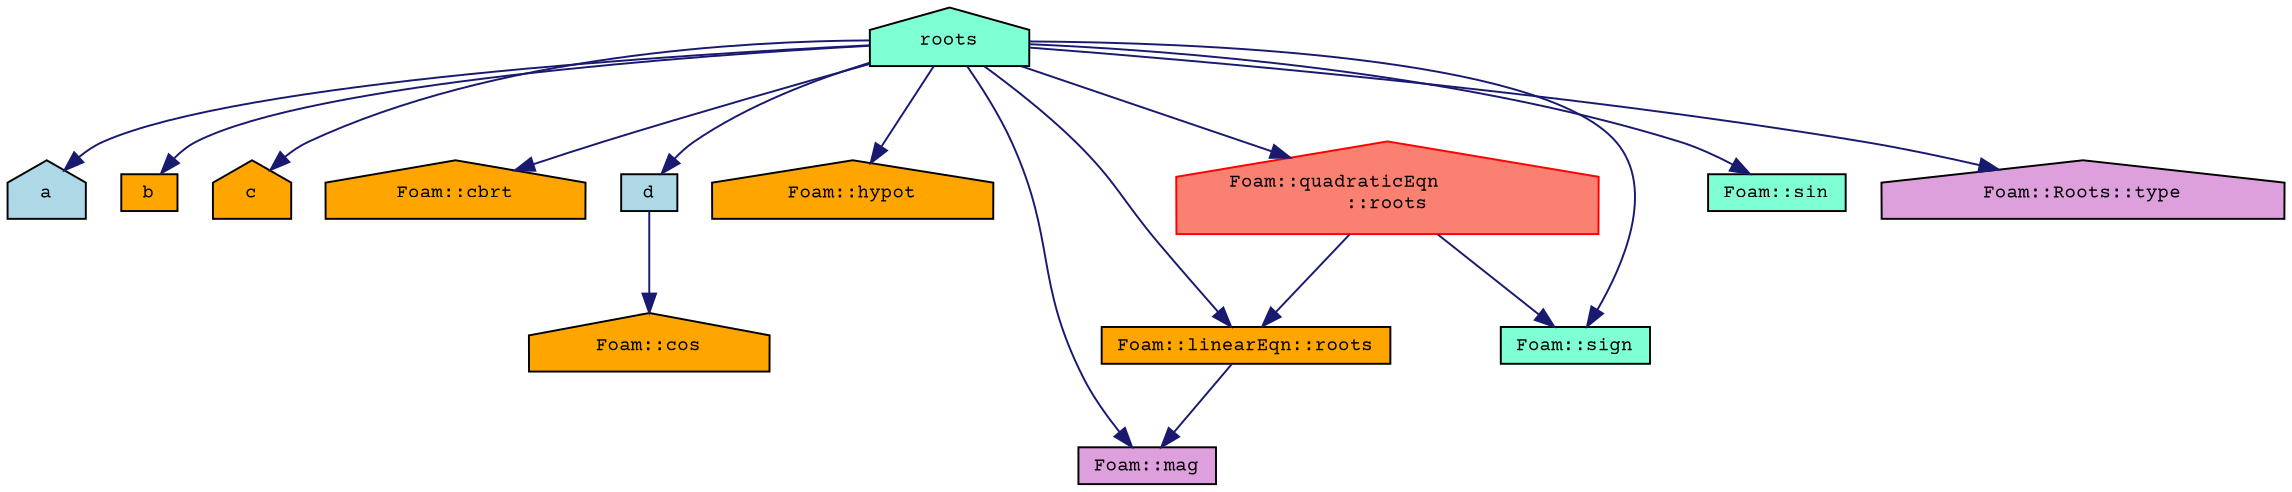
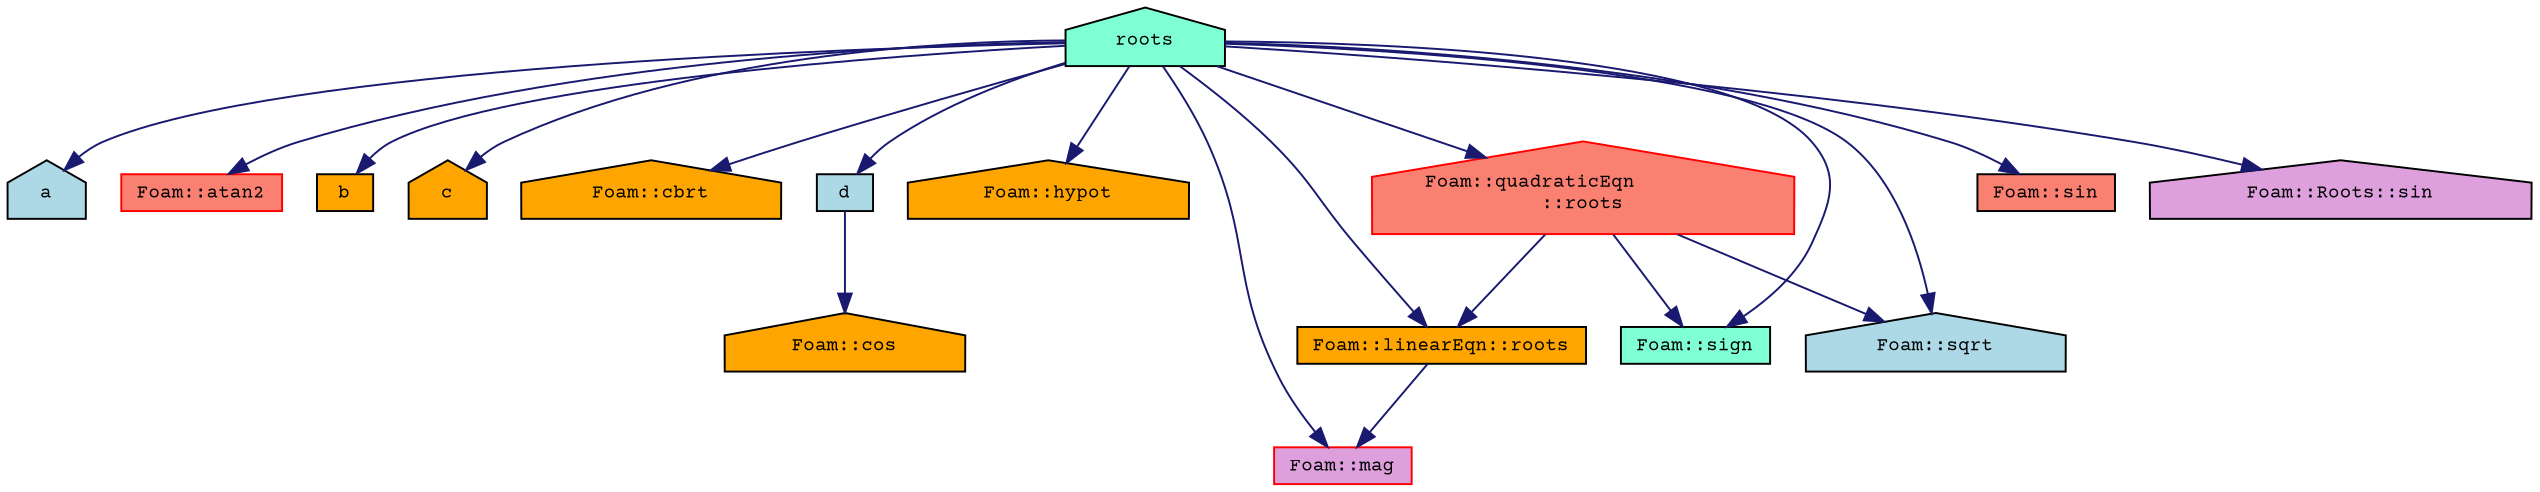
none -> (202, 193)
(1777, 193) -> (2046, 193)
(2083, 193) -> (2341, 193)
none -> (1936, 345)
(1147, 466) -> (1343, 466)
